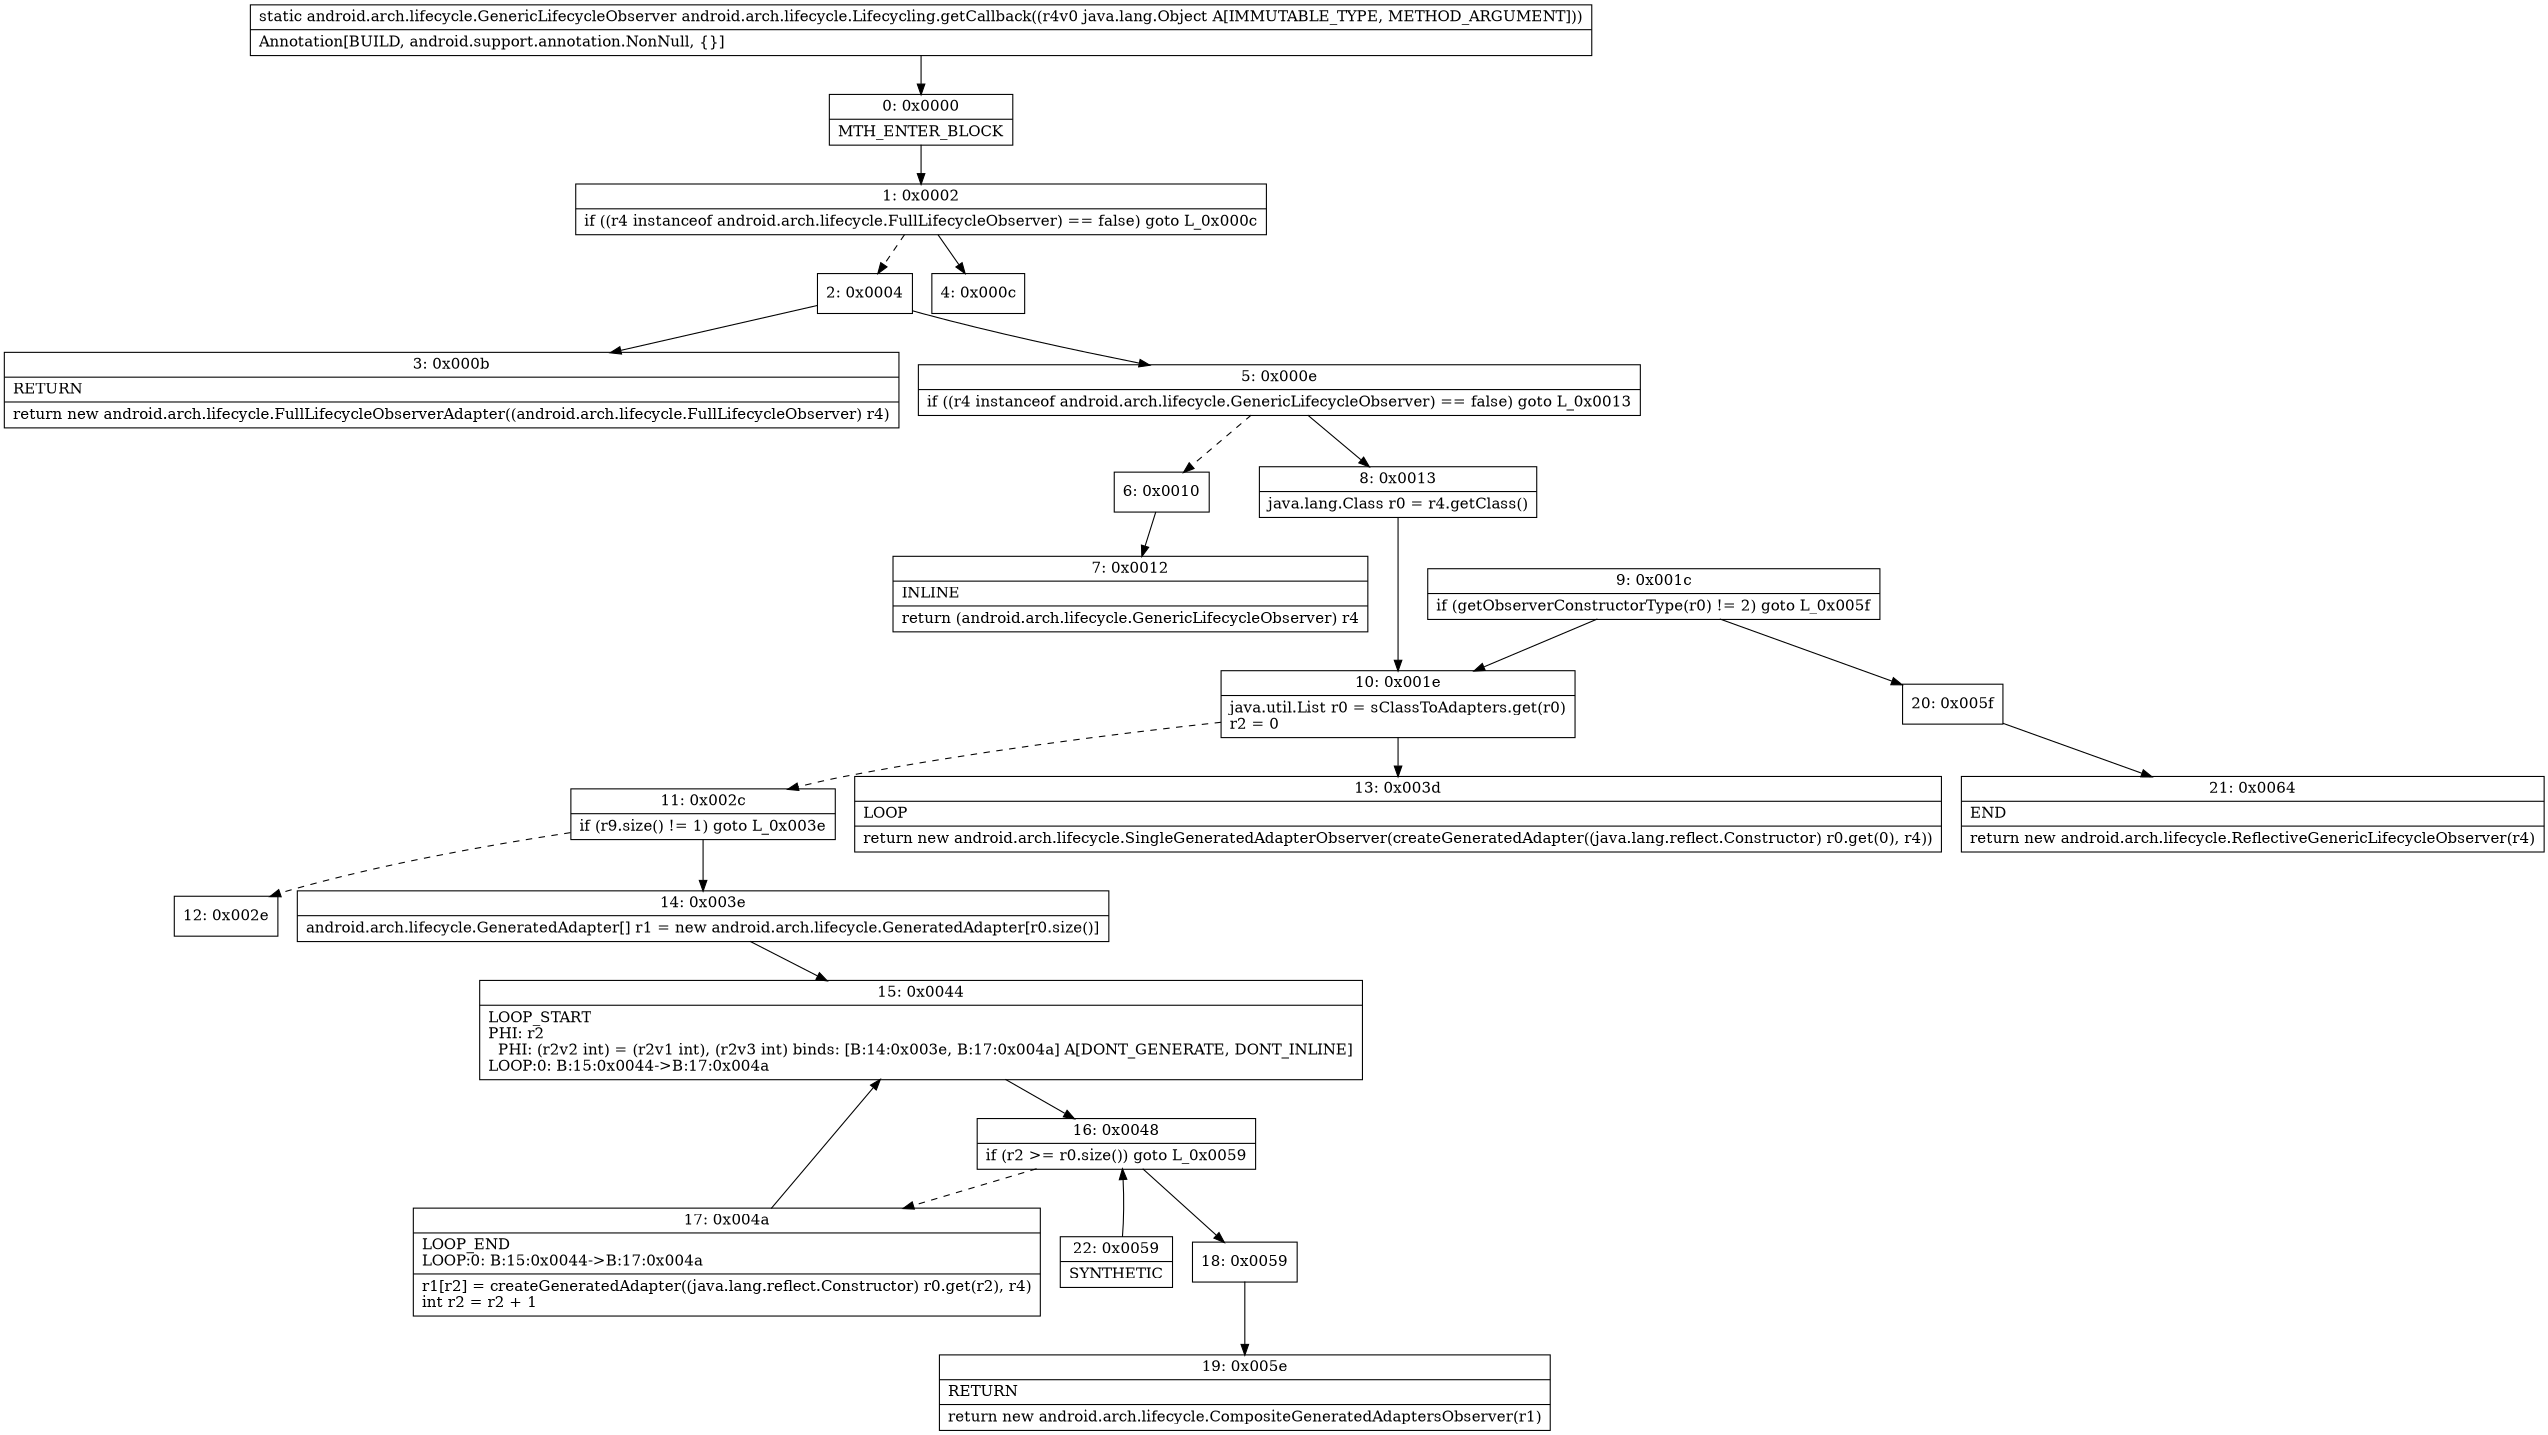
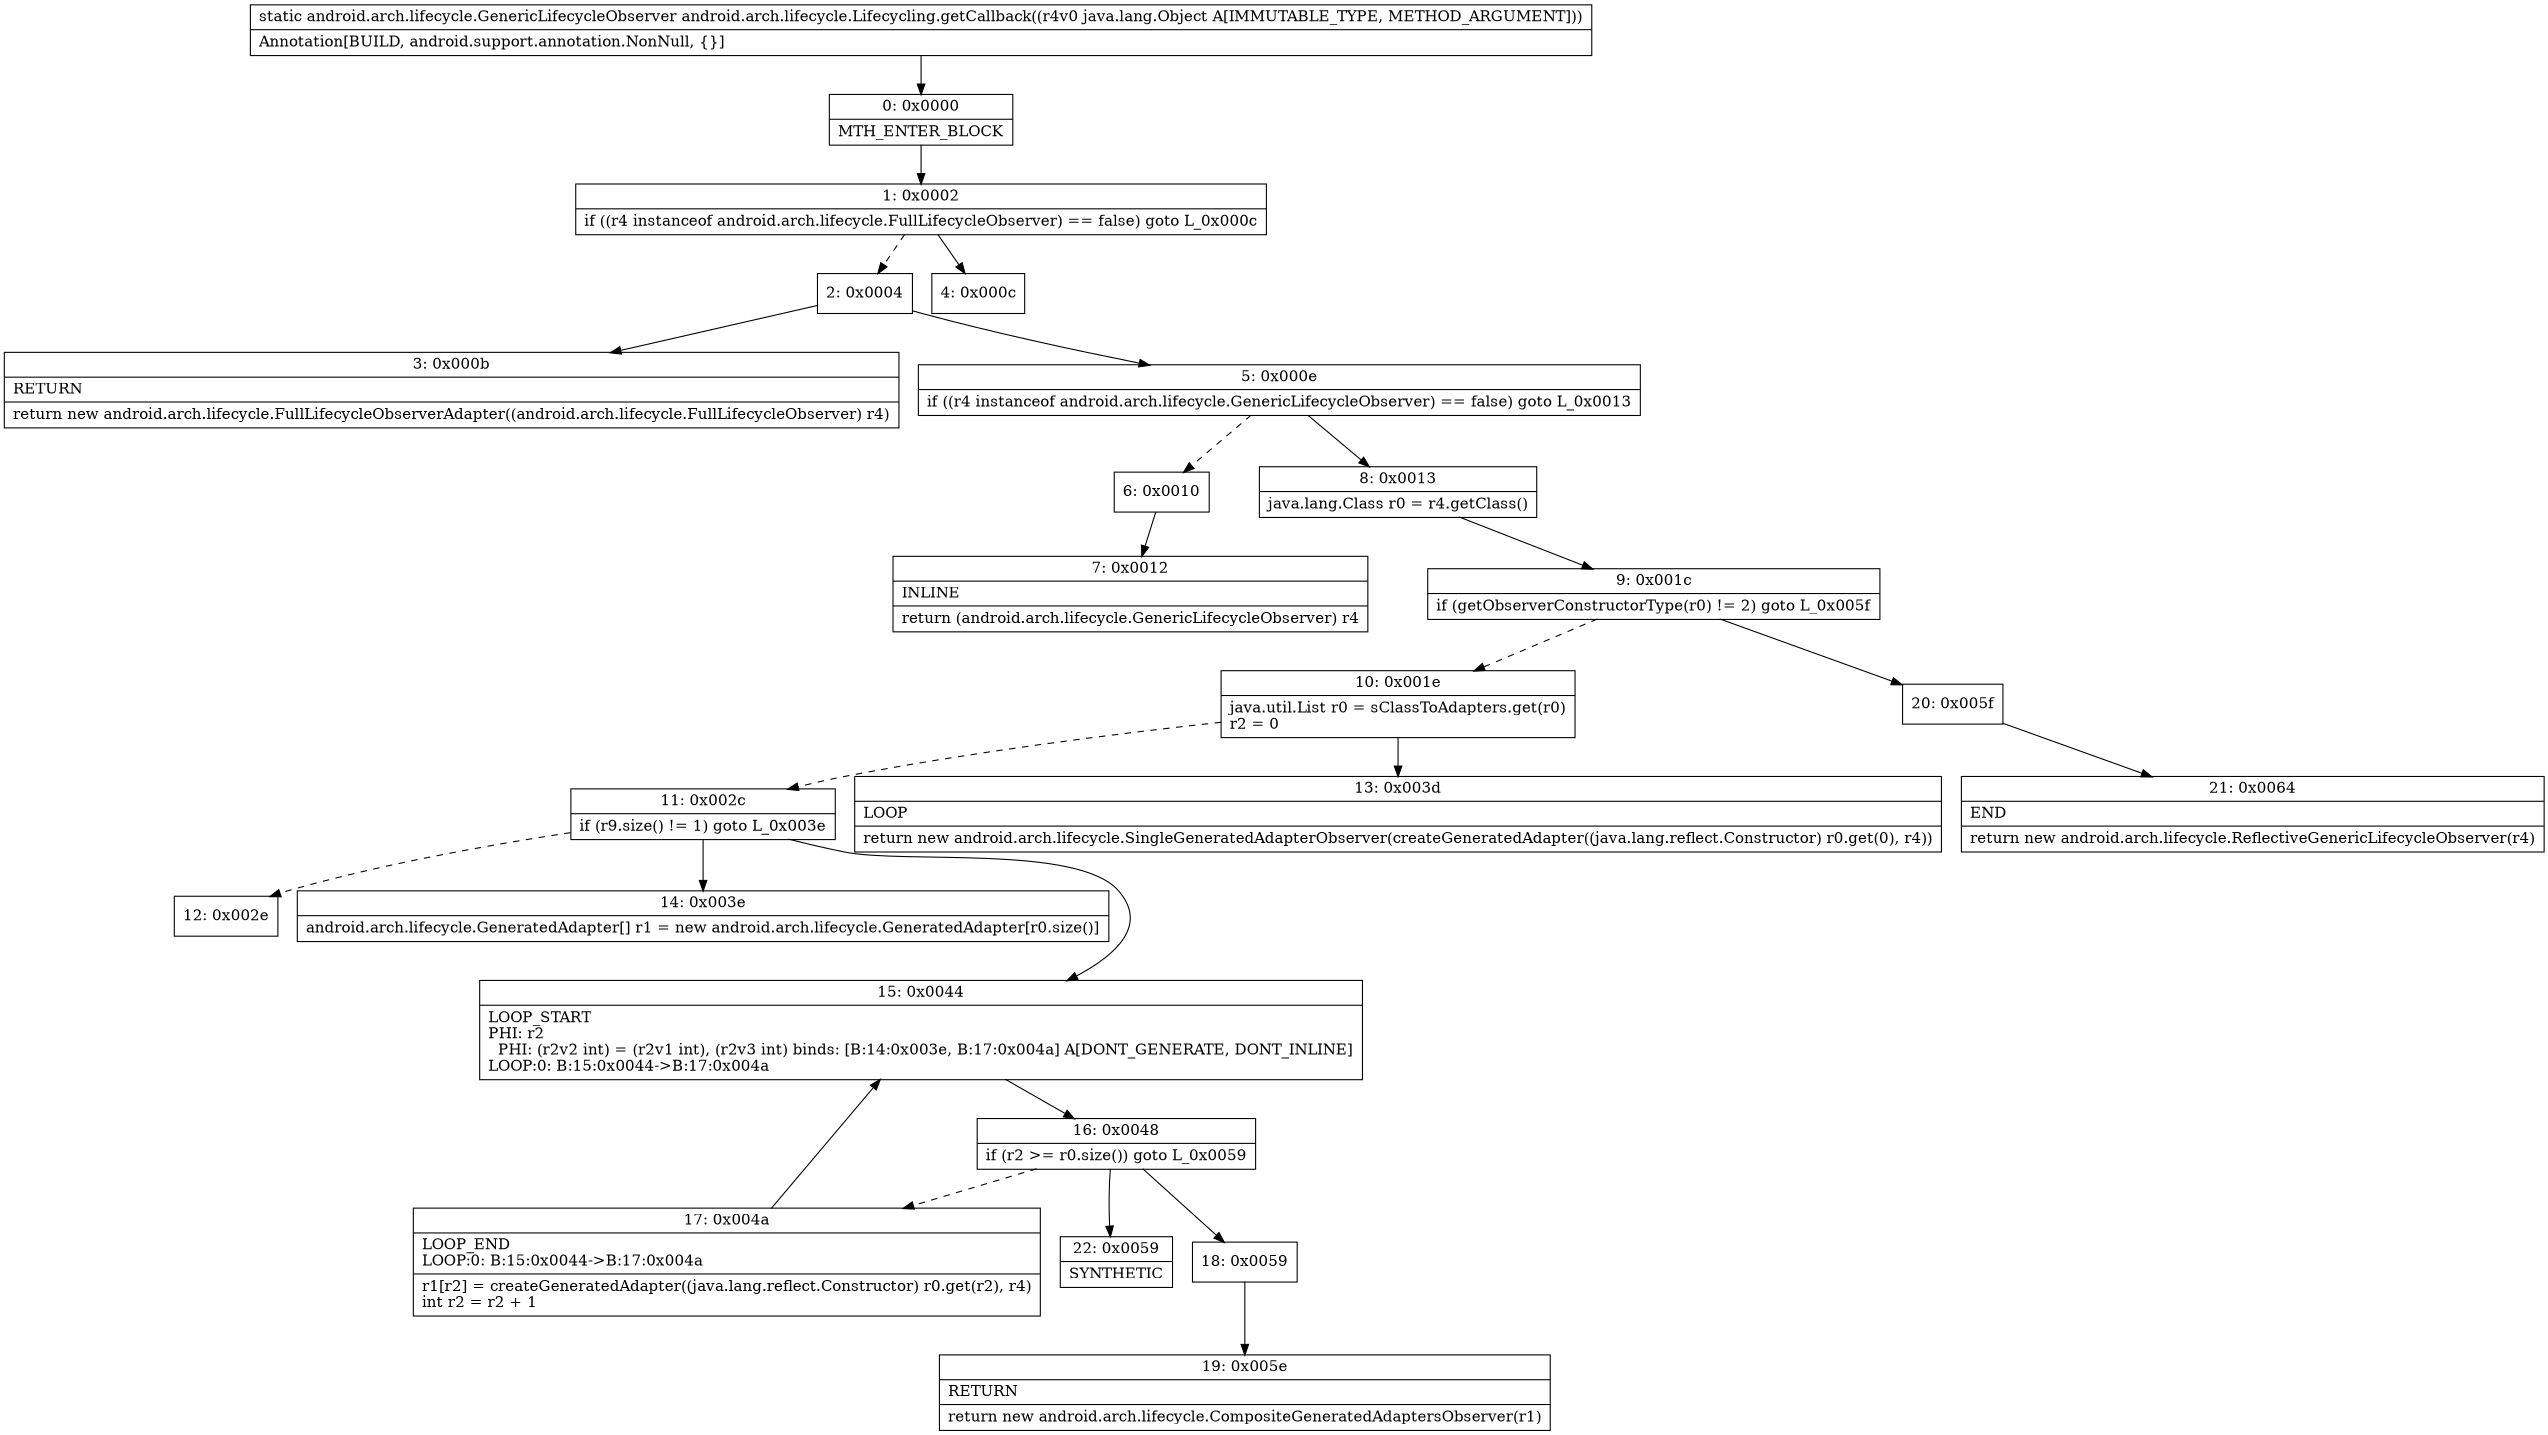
(1398, 589) -> (1521, 541)
(1541, 643) -> (1541, 643)
(784, 959) -> (1012, 860)
(1124, 1208) -> (1109, 1197)
